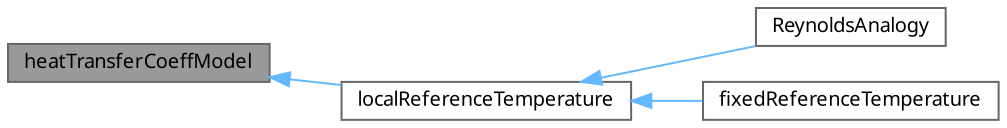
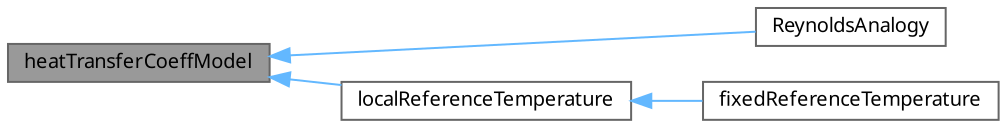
(678, 62) -> (523, 44)
